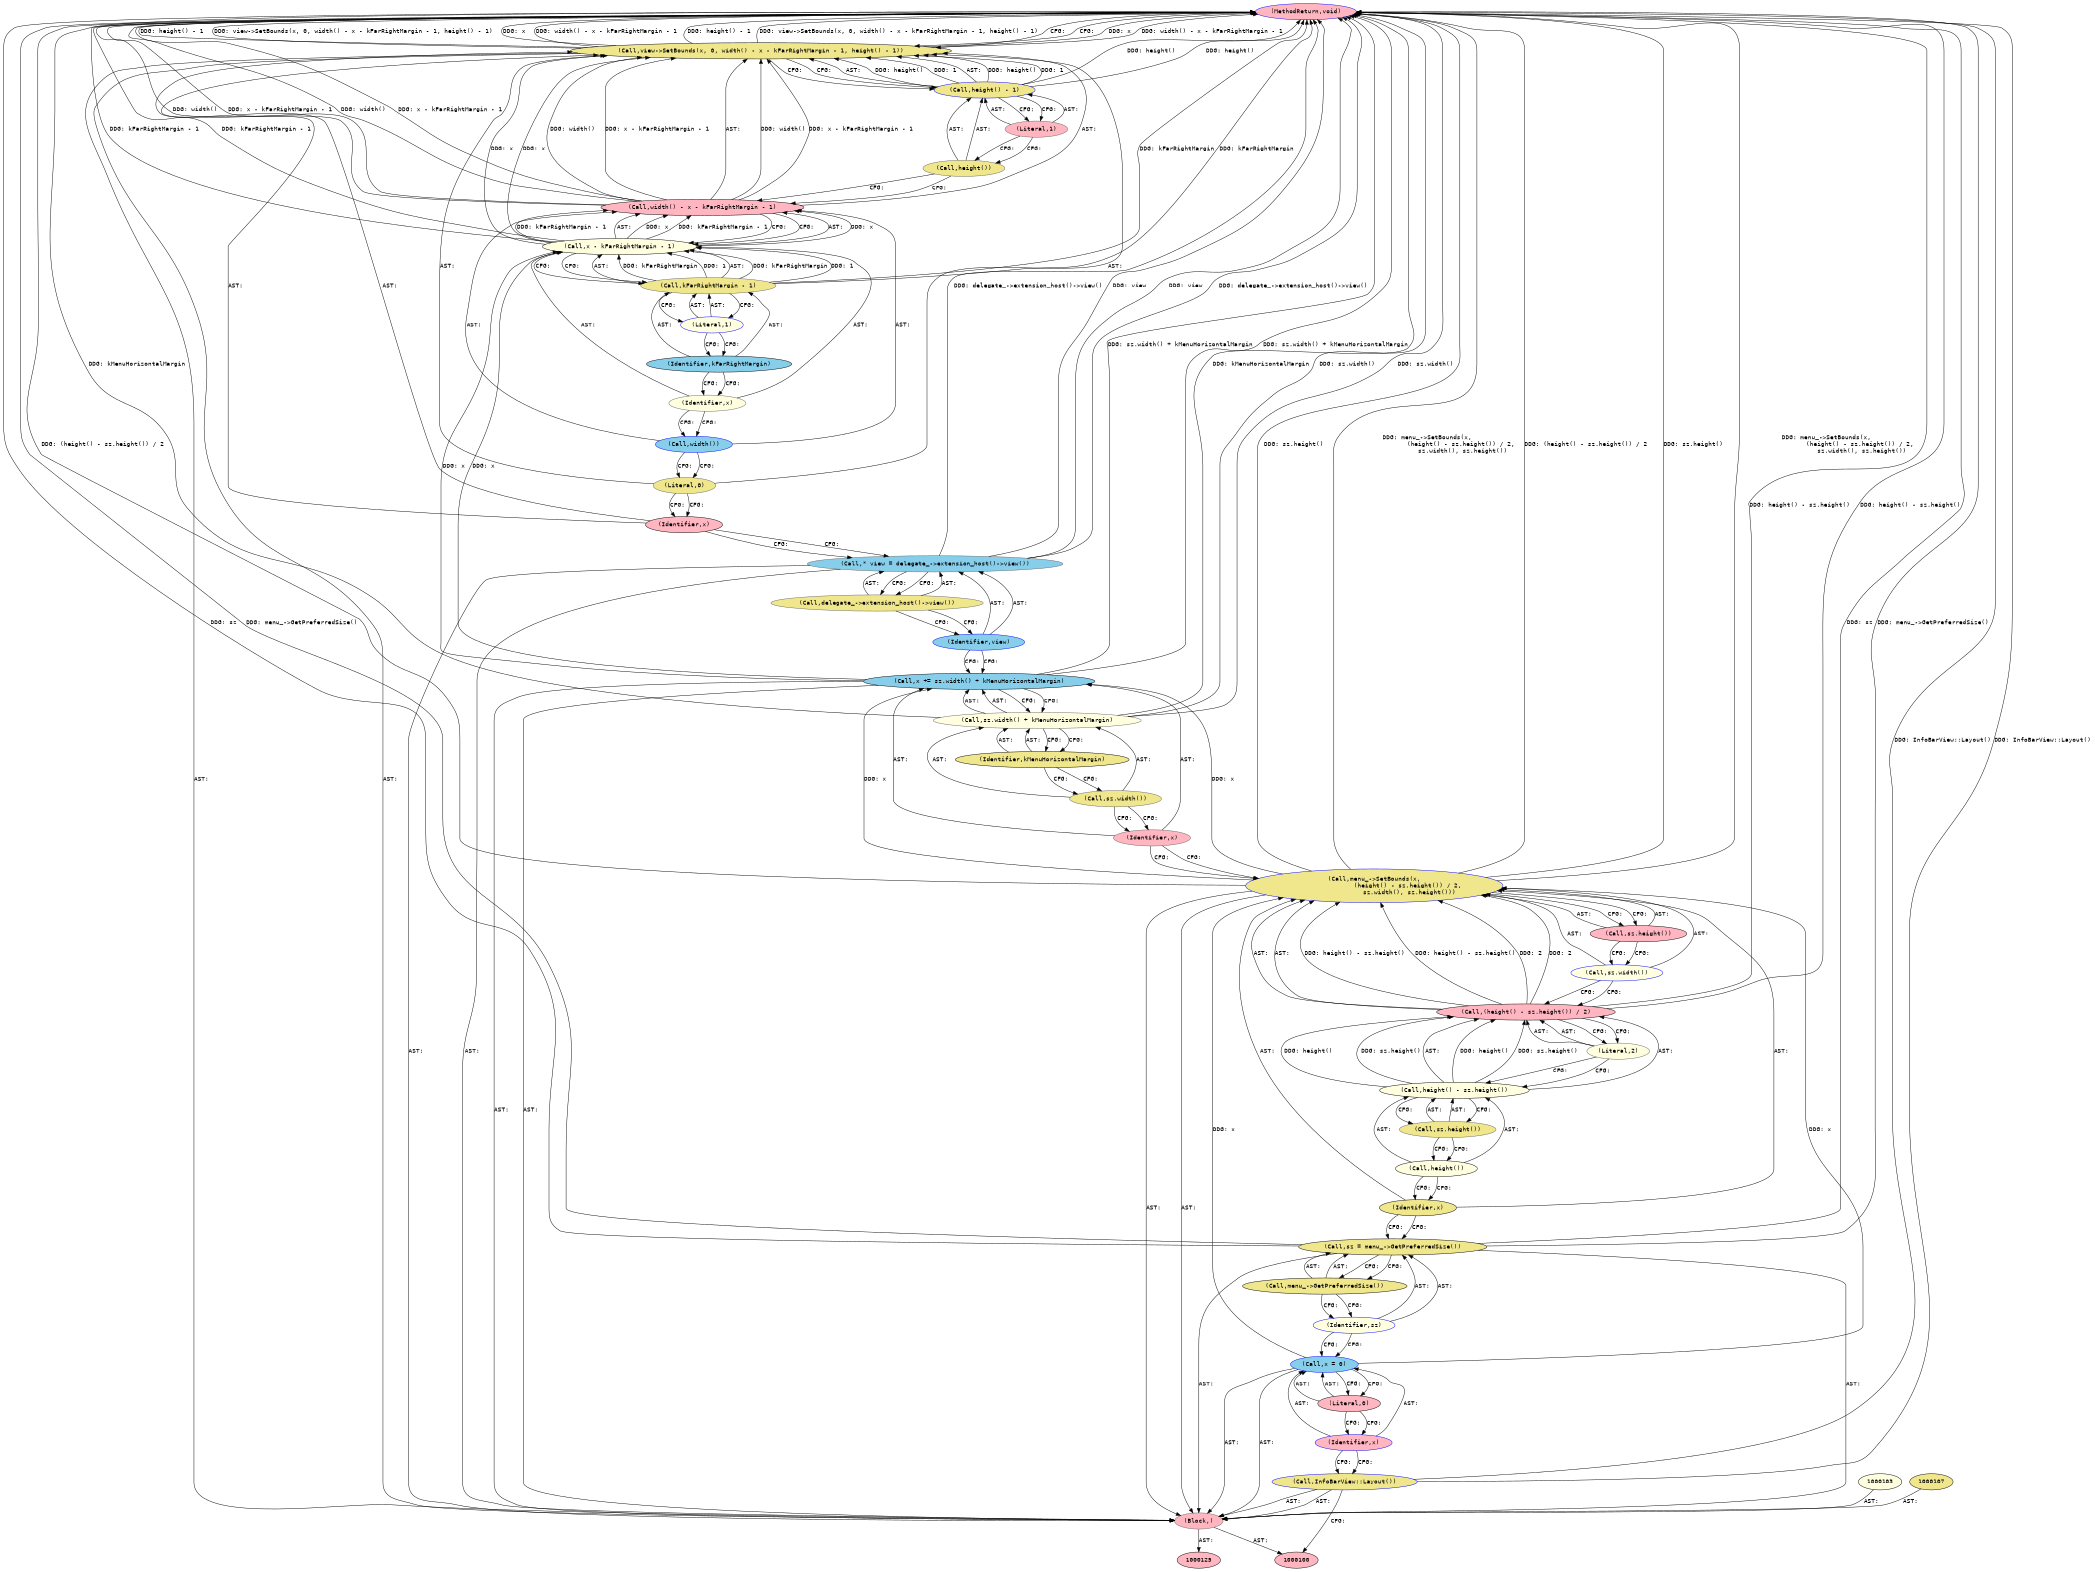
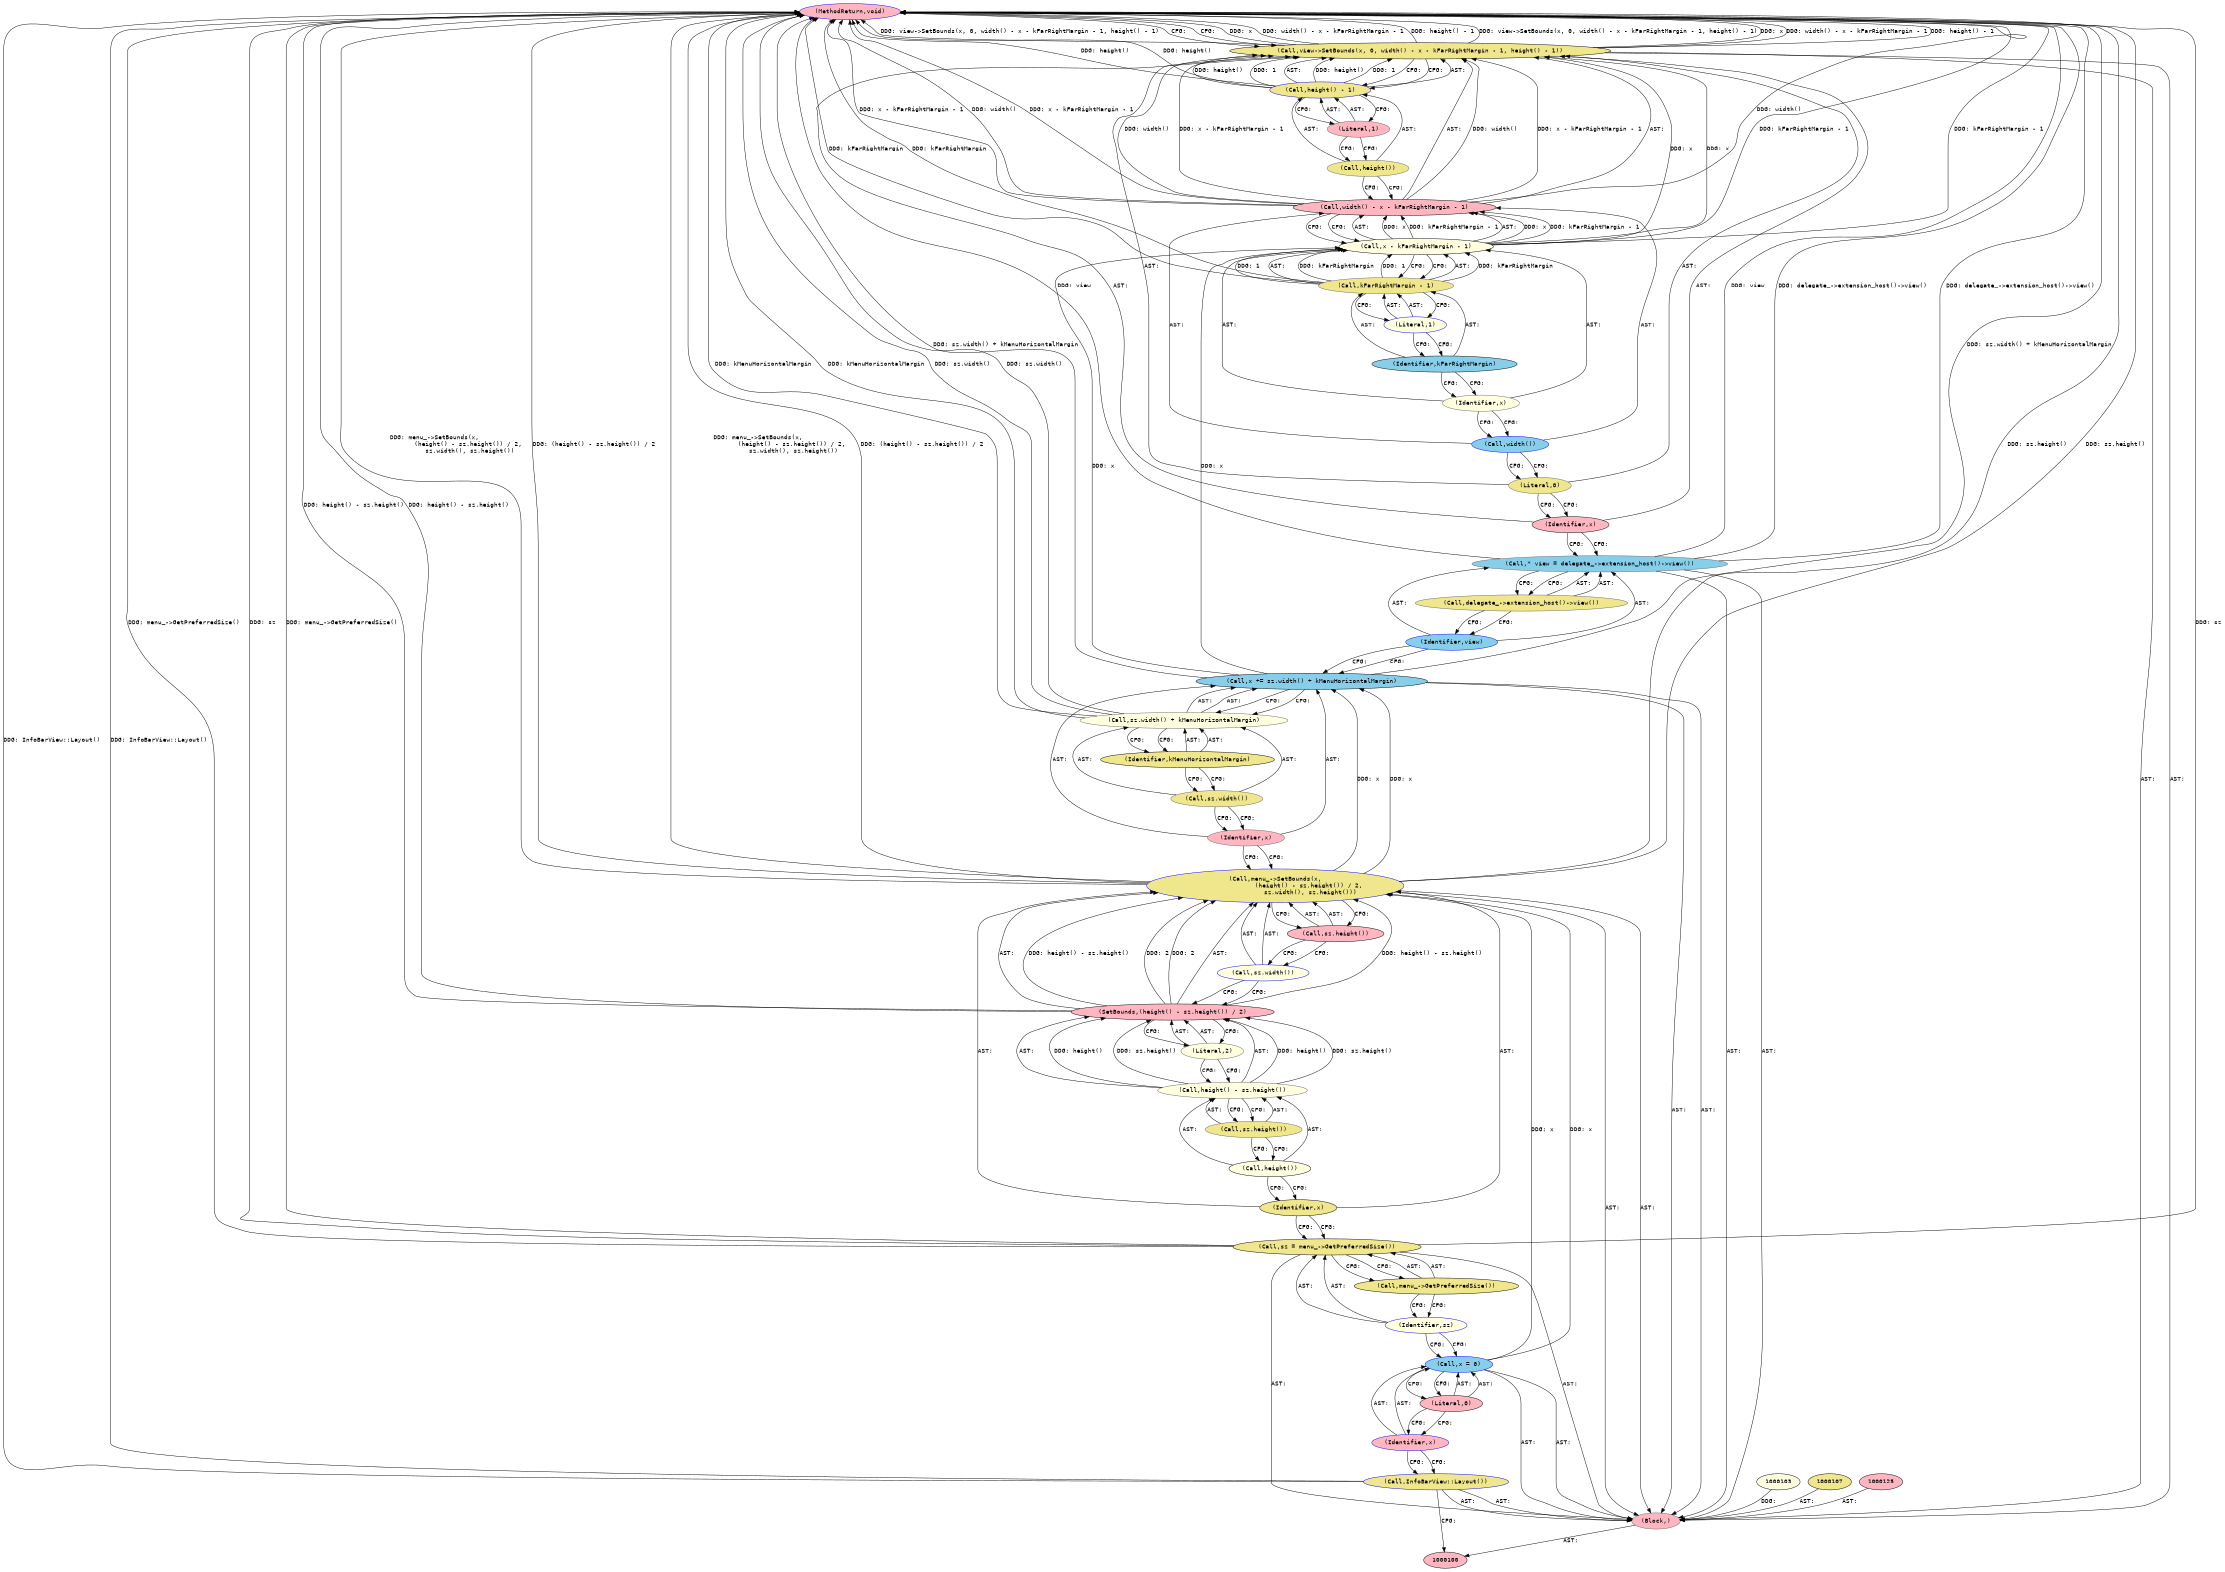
(1526, 1012) -> (1173, 1012)
(1454, 1090) -> (1233, 1090)
(1873, 1501) -> (1771, 1501)
(1199, 1538) -> (1778, 1512)
